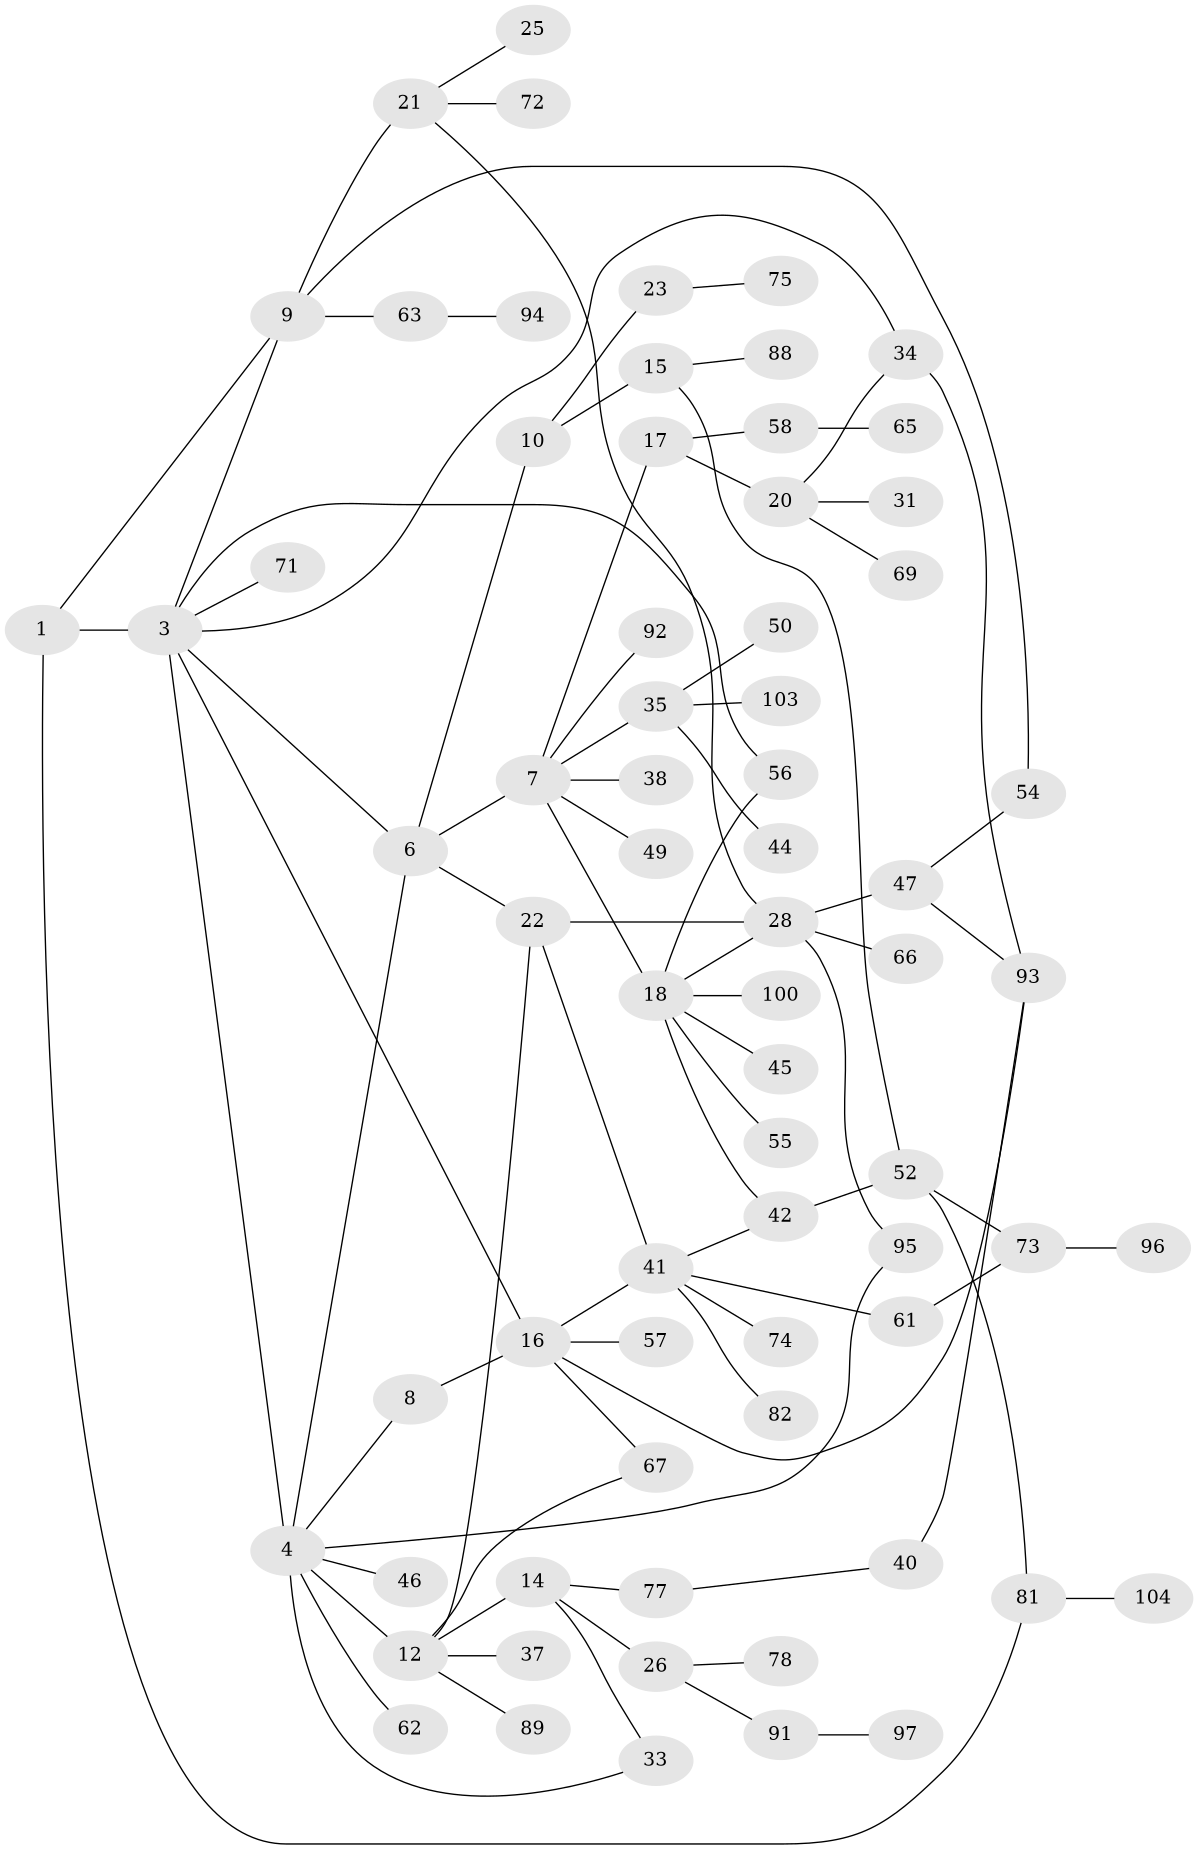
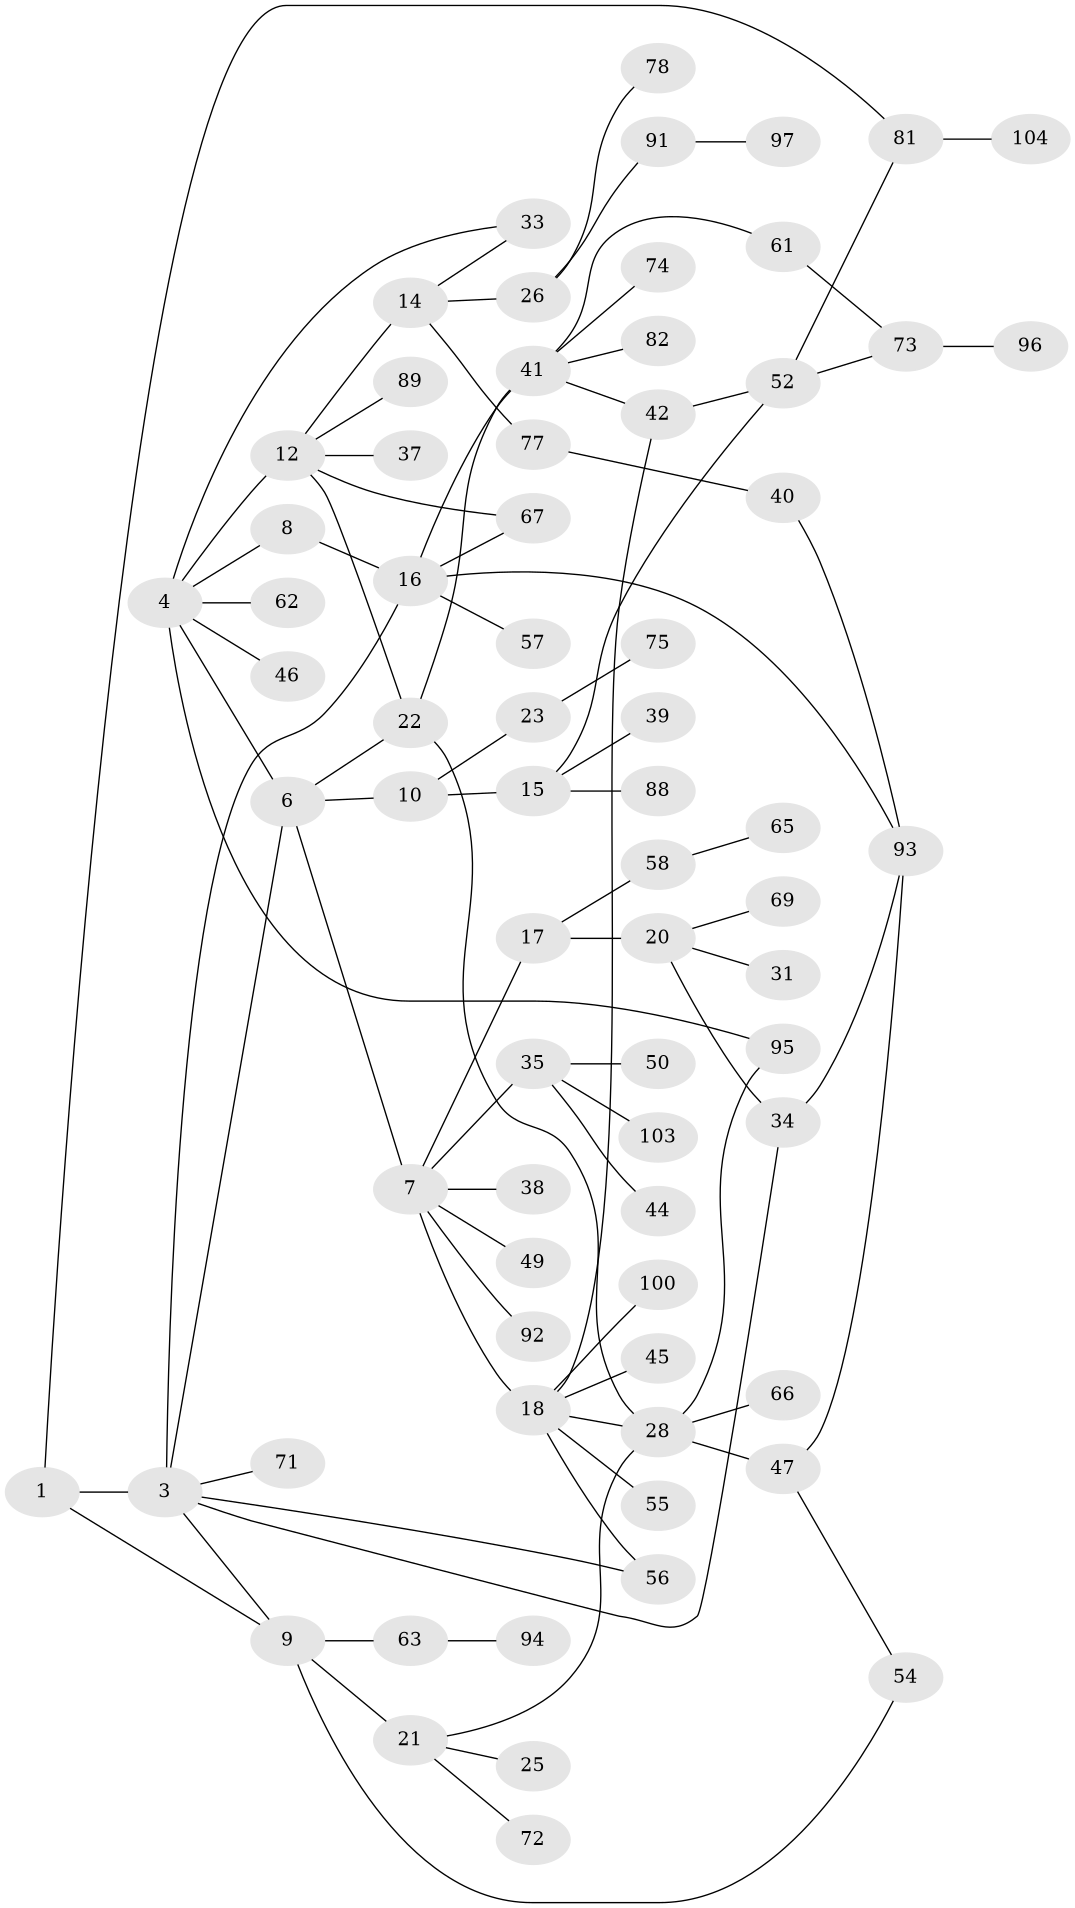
none -> (658, 717)
(226, 1090) -> none
